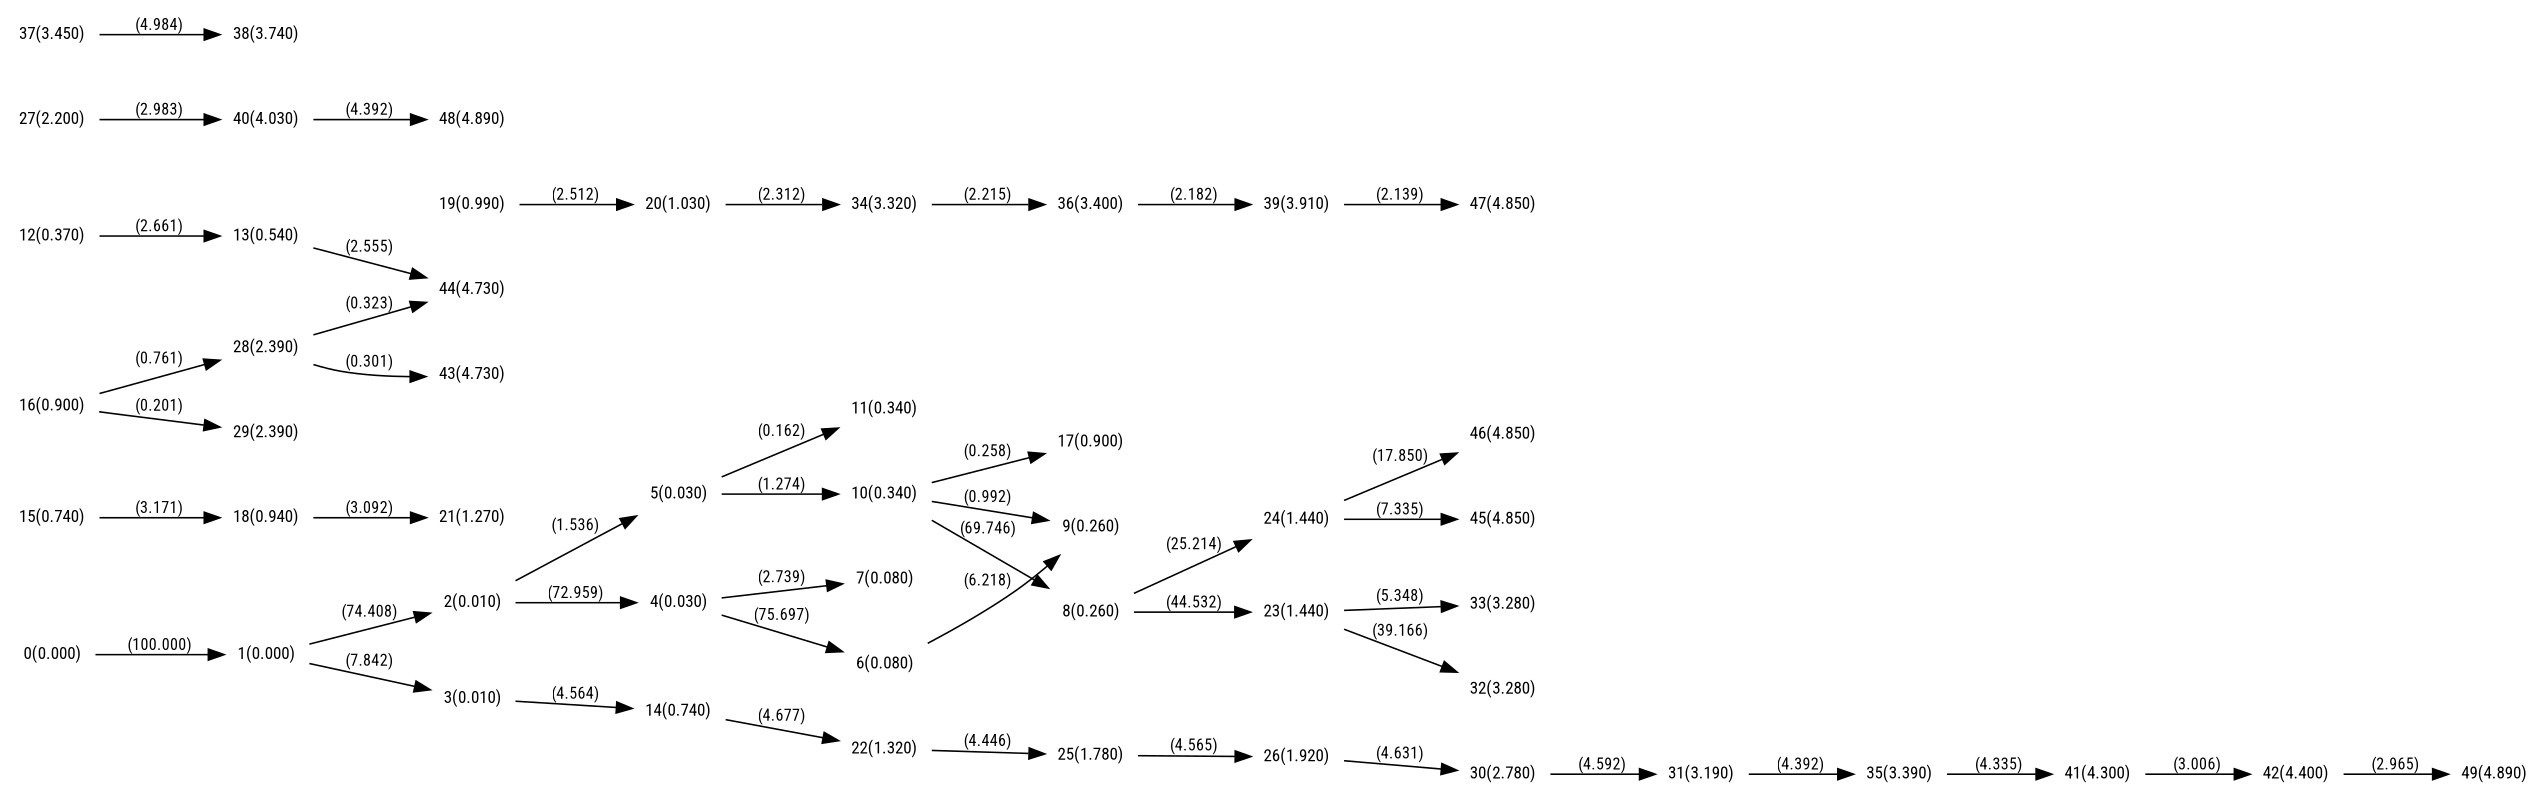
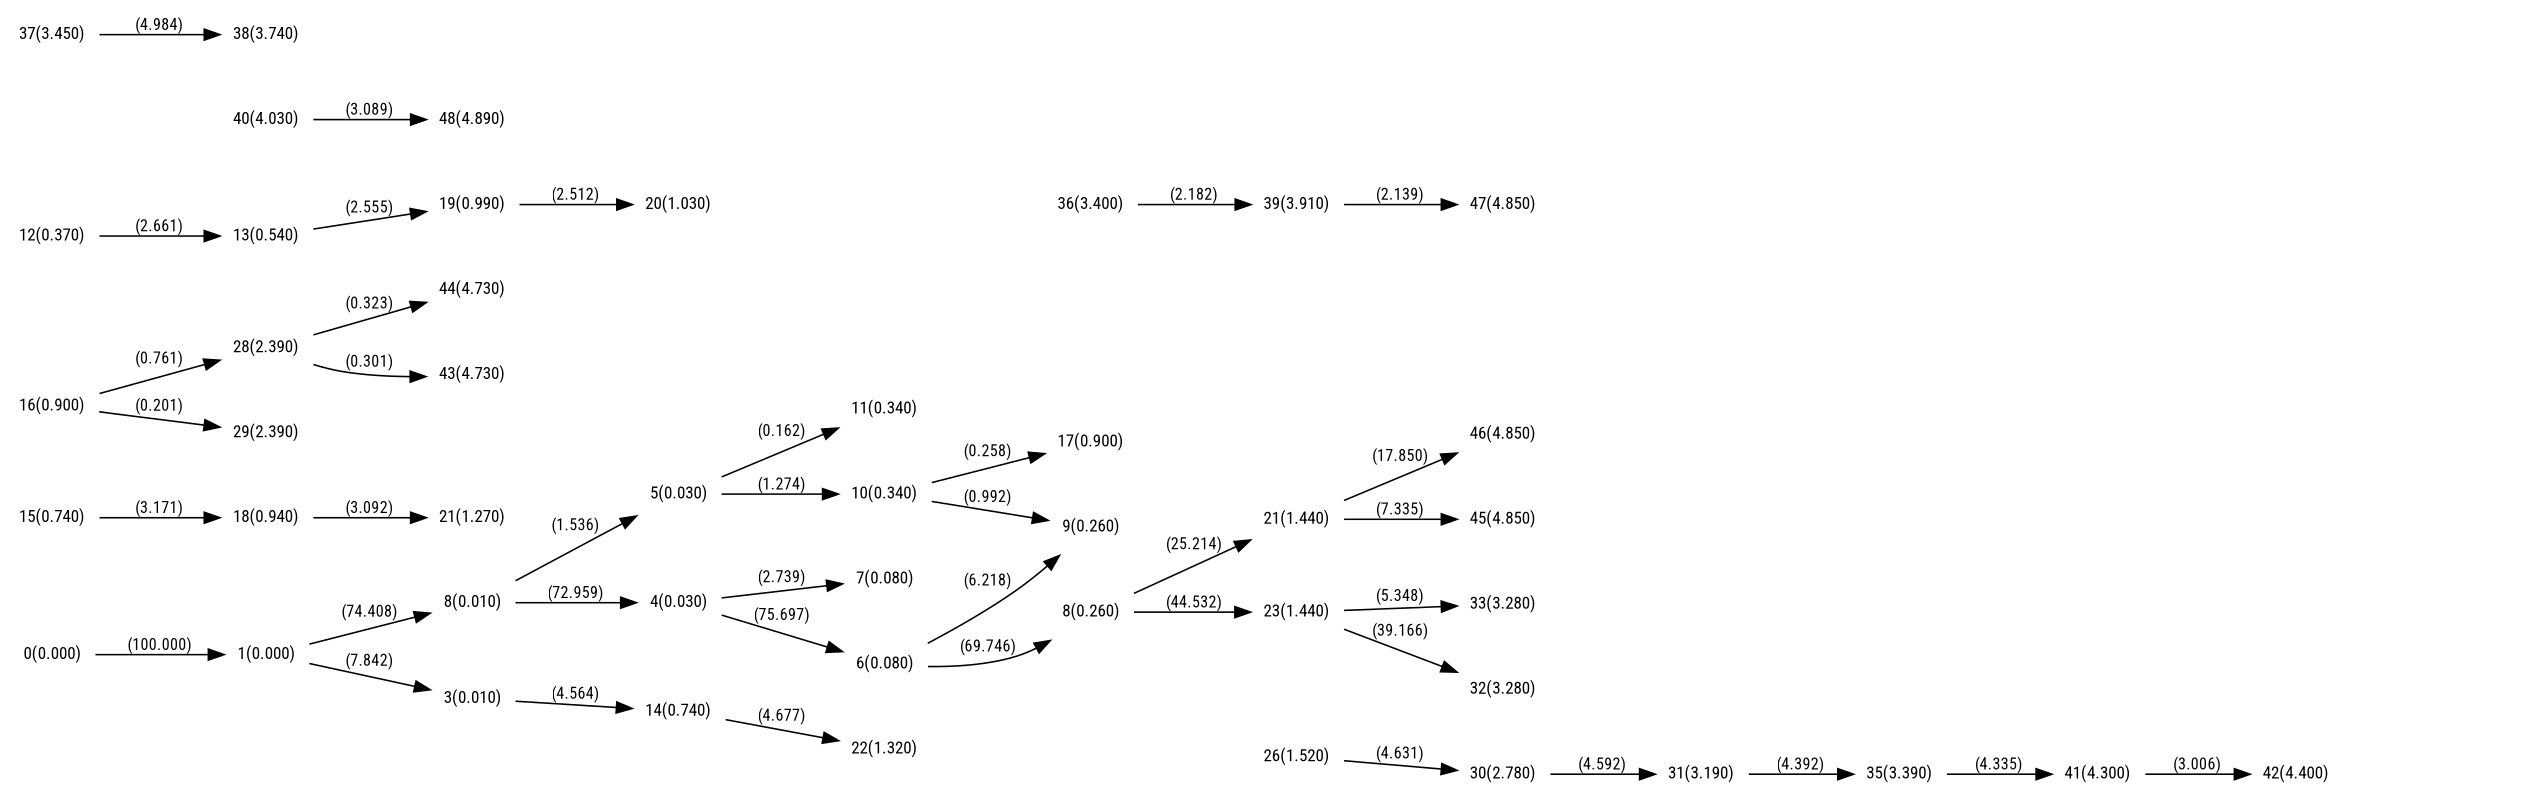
(370, 111) -> (370, 111)
(53, 120) -> none
(885, 205) -> none
(362, 261) -> (362, 222)
(1297, 519) -> (1297, 519)
(983, 550) -> (983, 663)
(473, 603) -> (473, 603)
(1091, 755) -> none
(1297, 757) -> (1297, 757)
(2495, 774) -> none
